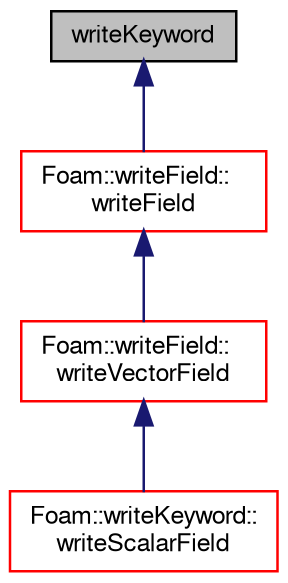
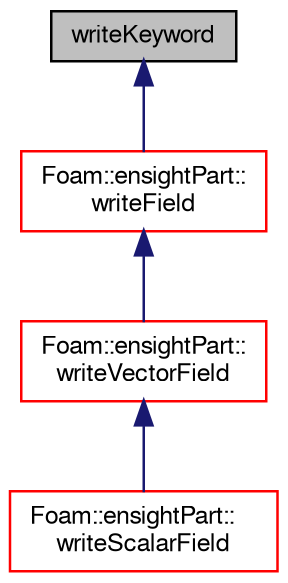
(144, 191) -> (144, 191)
(144, 361) -> (144, 361)
(144, 531) -> (144, 531)
